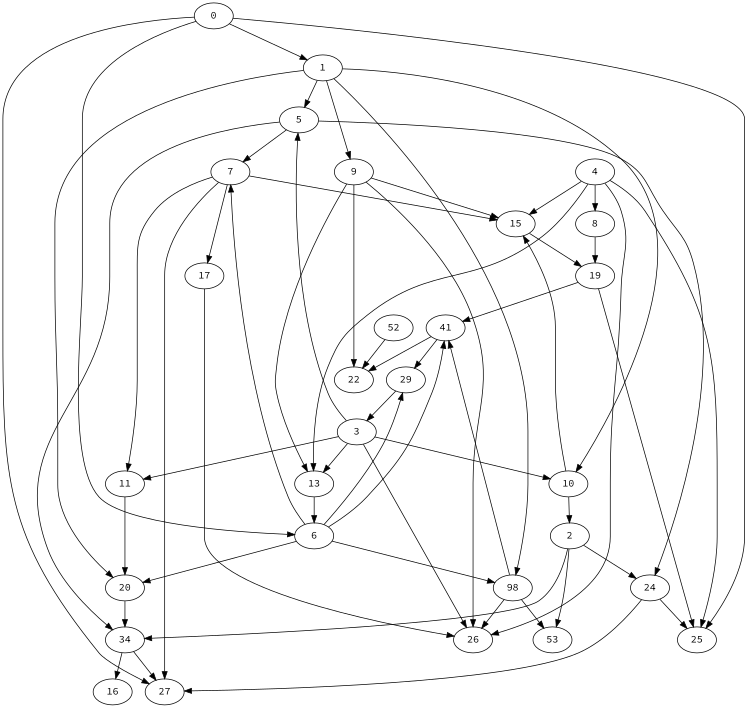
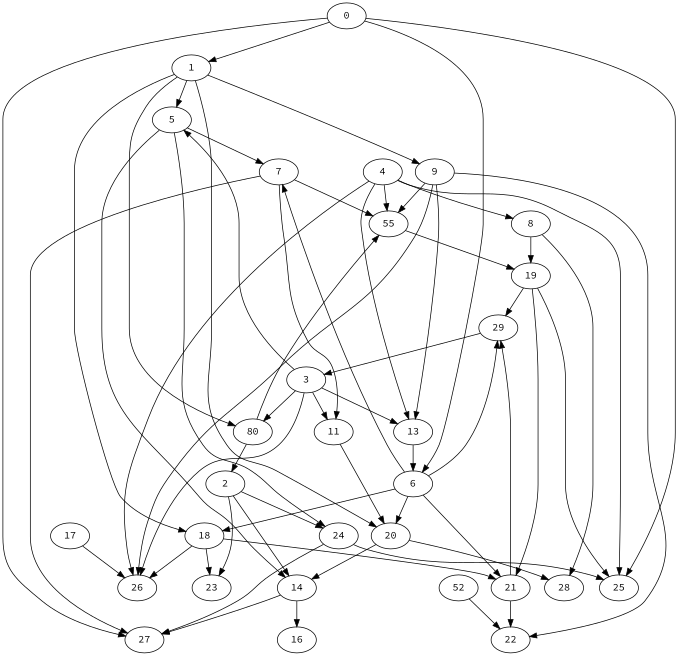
(218, 220) -> none
(516, 224) -> (389, 224)
none -> (517, 299)
(446, 328) -> (511, 588)
(568, 484) -> (253, 432)
(513, 588) -> (204, 536)
none -> (564, 588)
(125, 640) -> (297, 588)
(552, 640) -> (212, 588)
